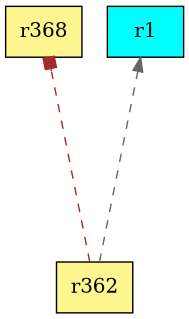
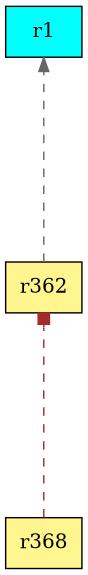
(71, 167) -> (44, 422)
